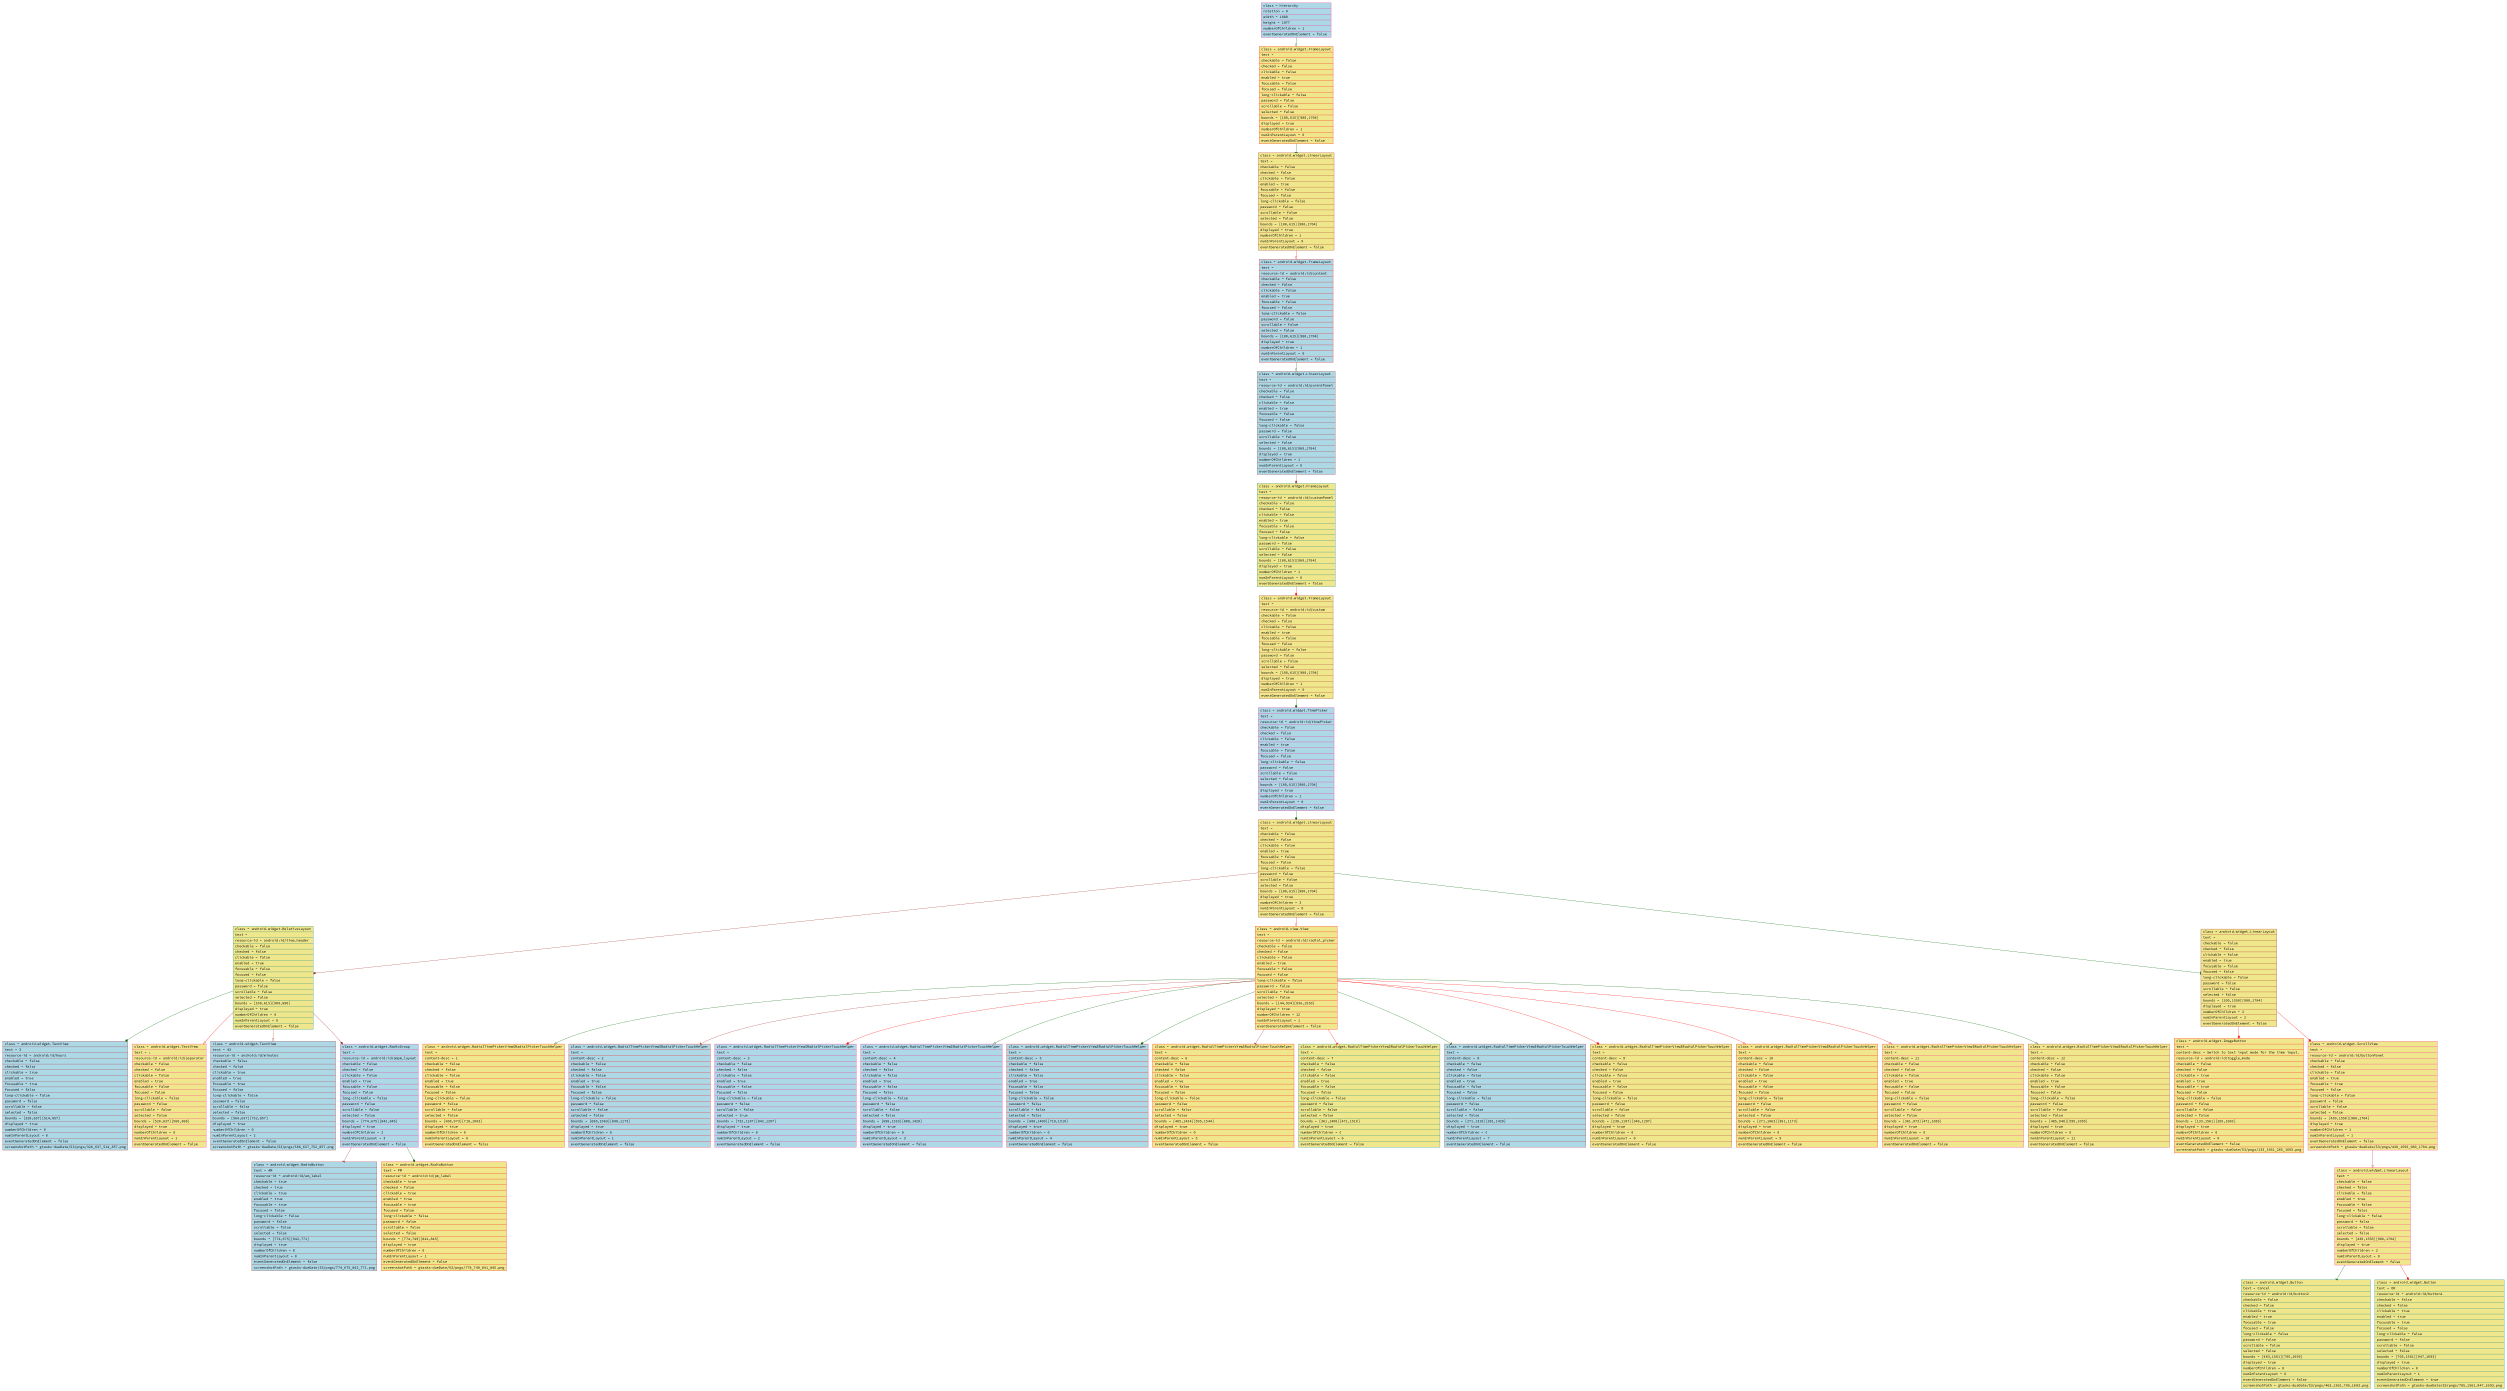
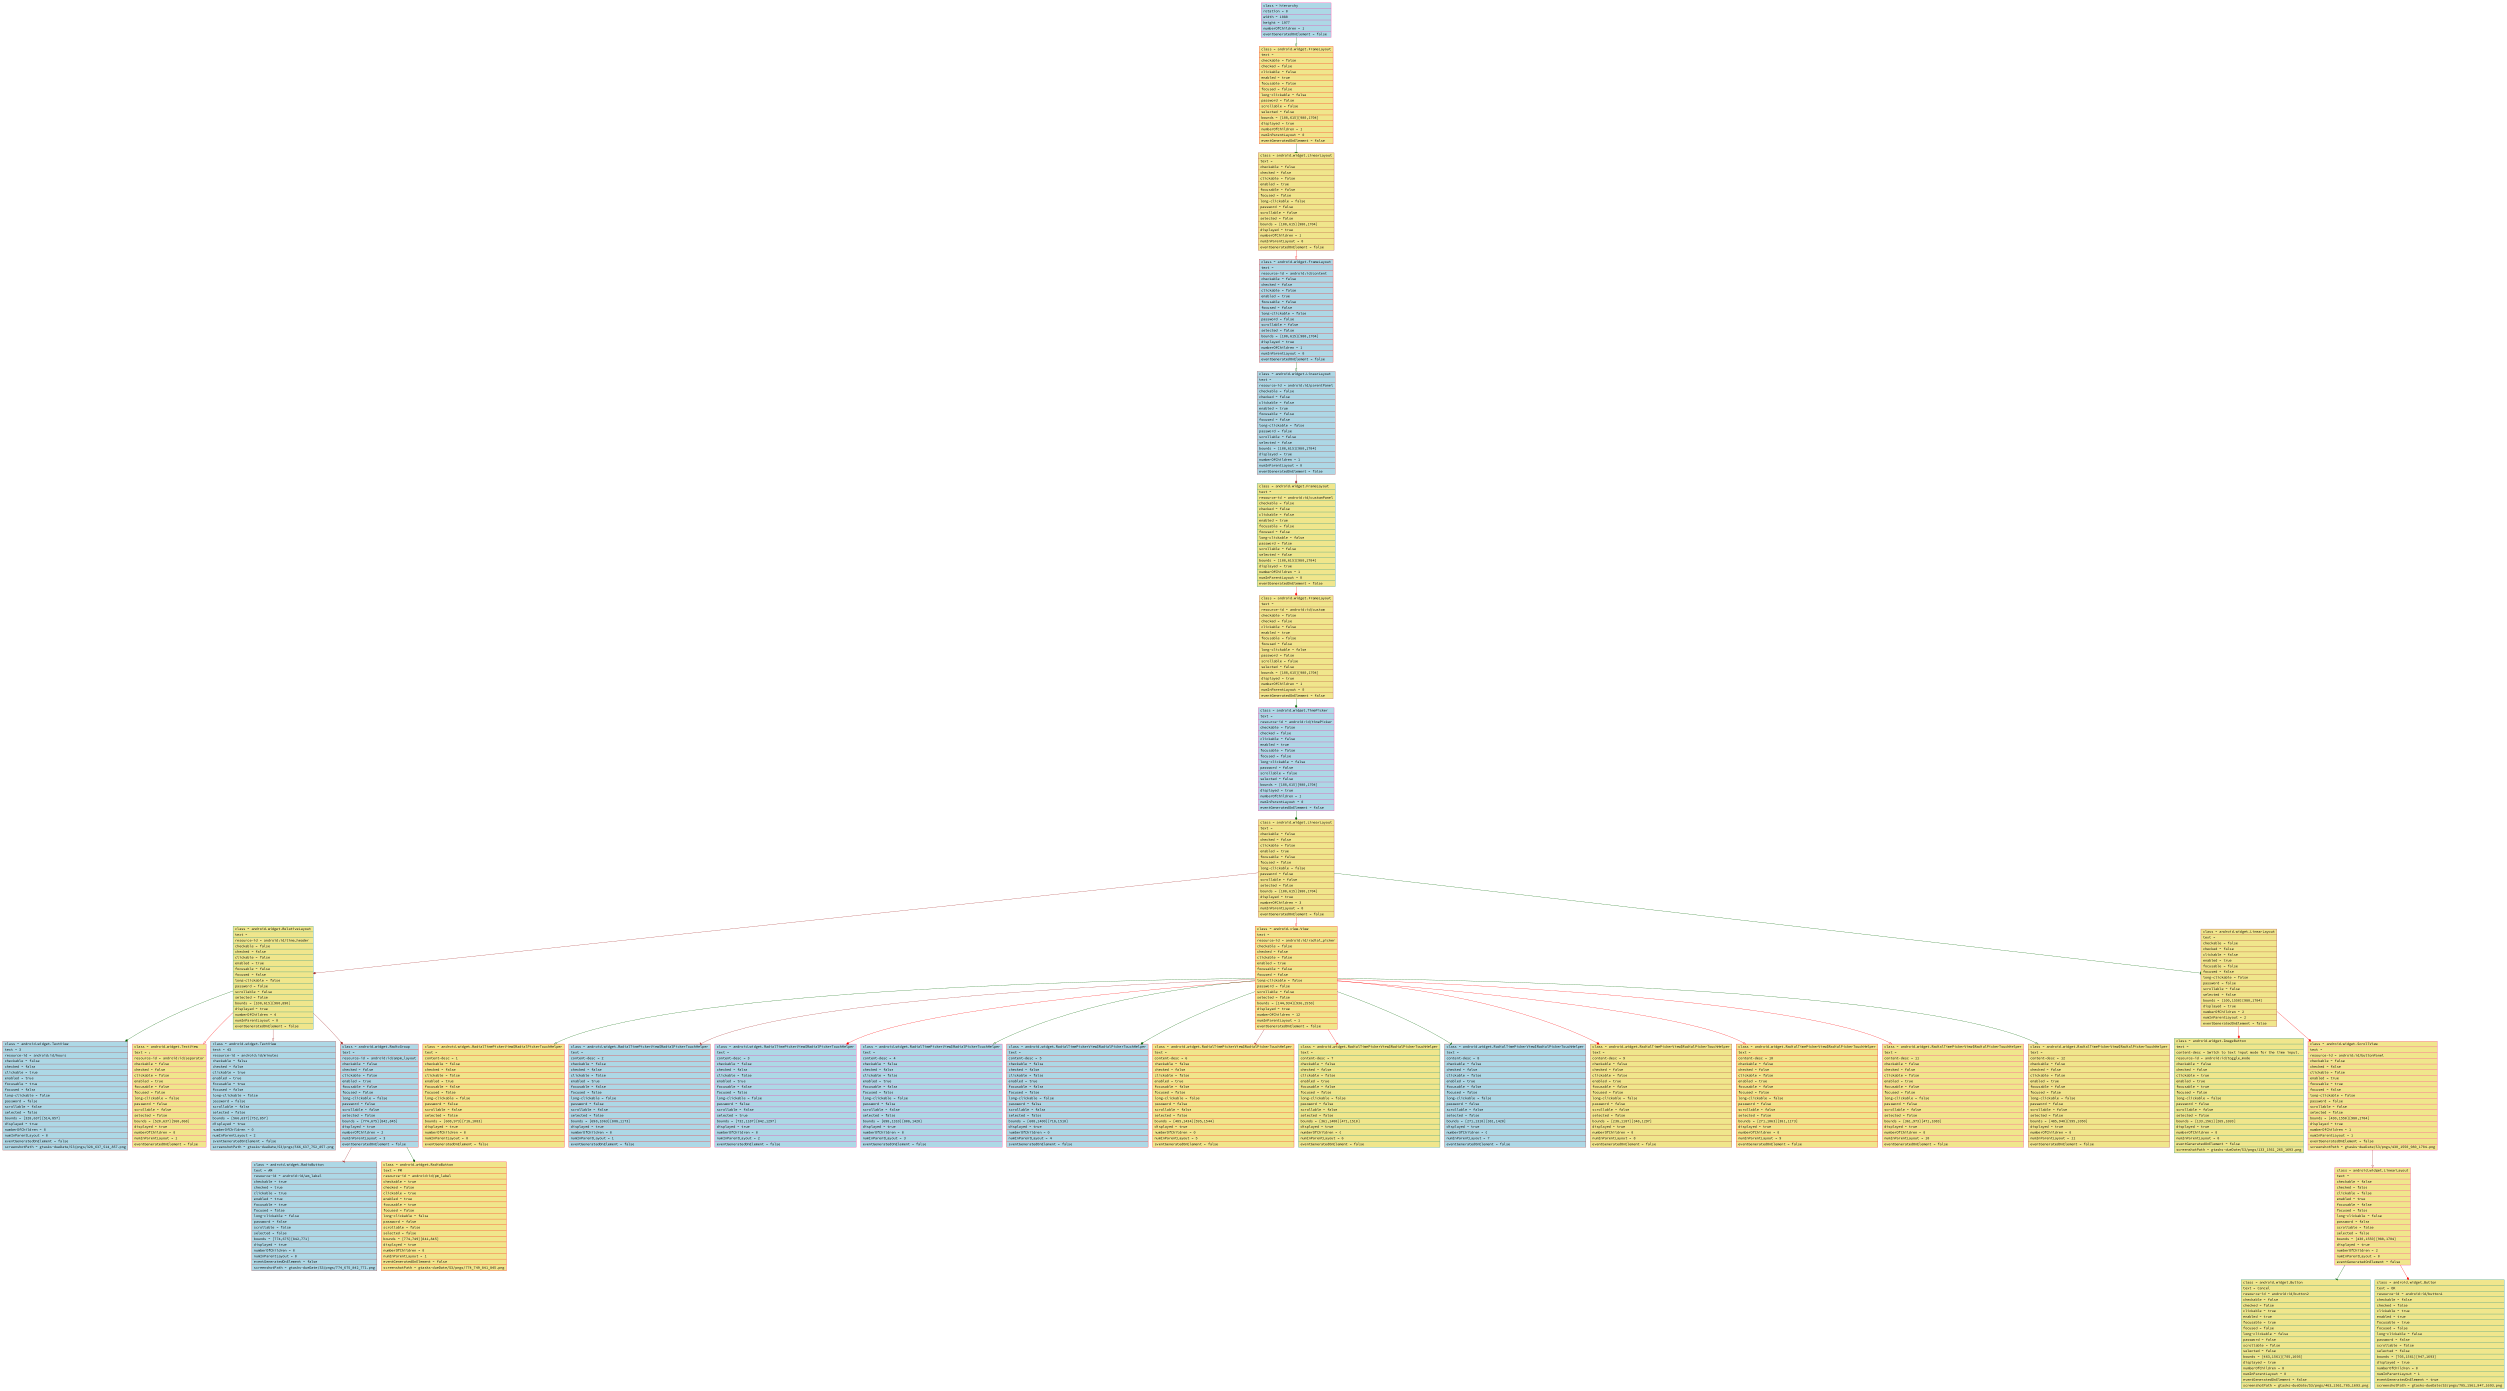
(379, 1096) -> (379, 1096)
(2239, 1096) -> (2239, 1096)
